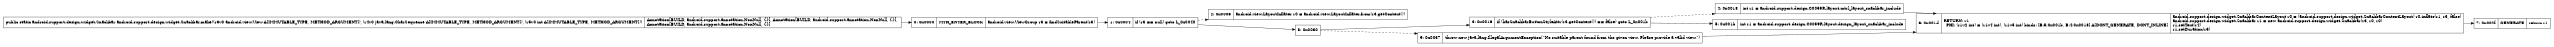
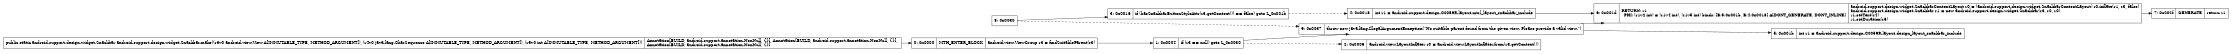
(1165, 22) -> (1211, 43)
(1680, 23) -> (1676, 32)
(1245, 27) -> (1295, 37)
